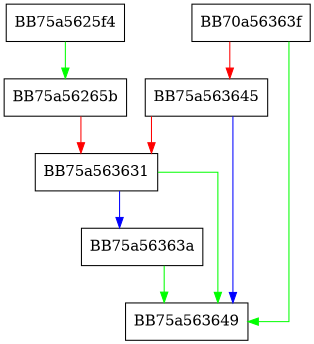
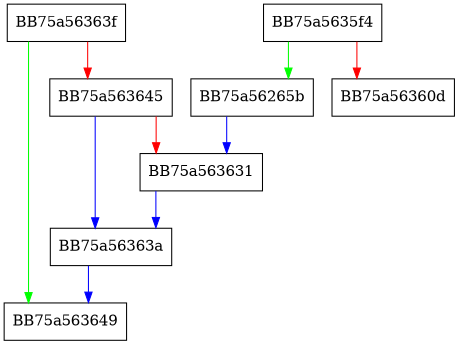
(65, 23) -> (323, 23)
(251, 23) -> (66, 23)
none -> (393, 98)
(81, 130) -> (227, 130)
(218, 202) -> none
(233, 204) -> (95, 167)
(164, 279) -> (88, 279)
